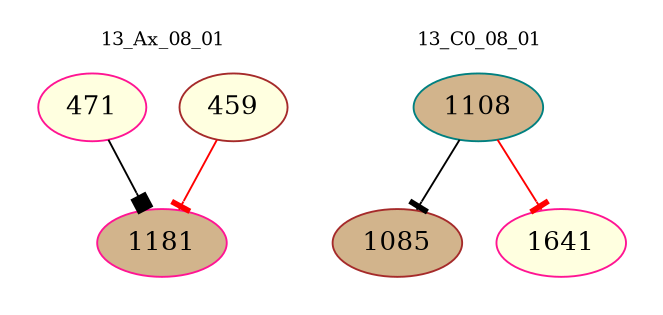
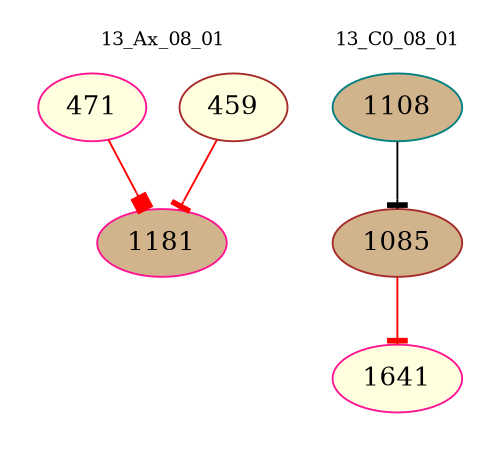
(122, 166) -> (122, 166)
(517, 171) -> (397, 306)
